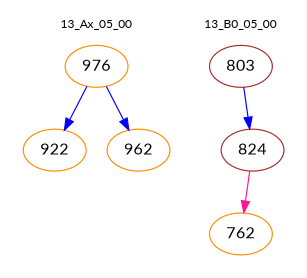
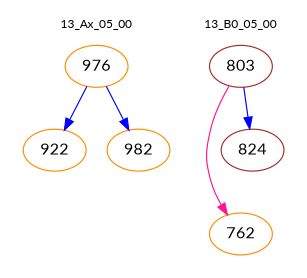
(139, 150) -> (139, 150)
(248, 186) -> (208, 145)
